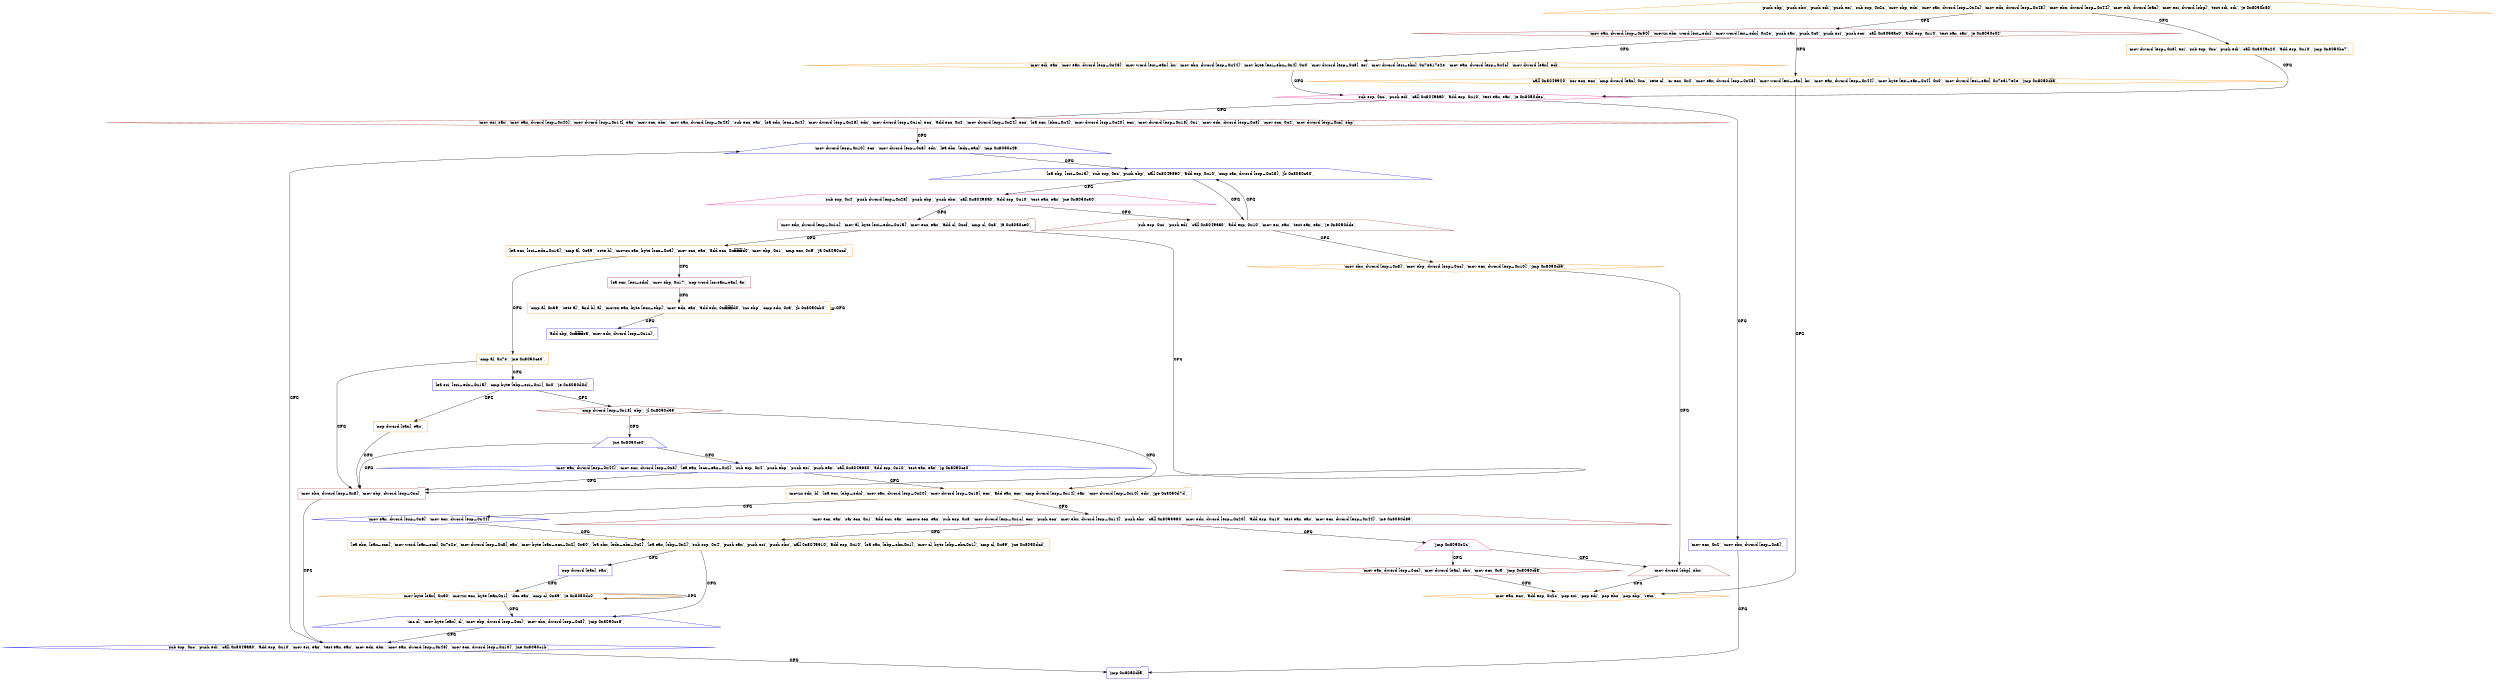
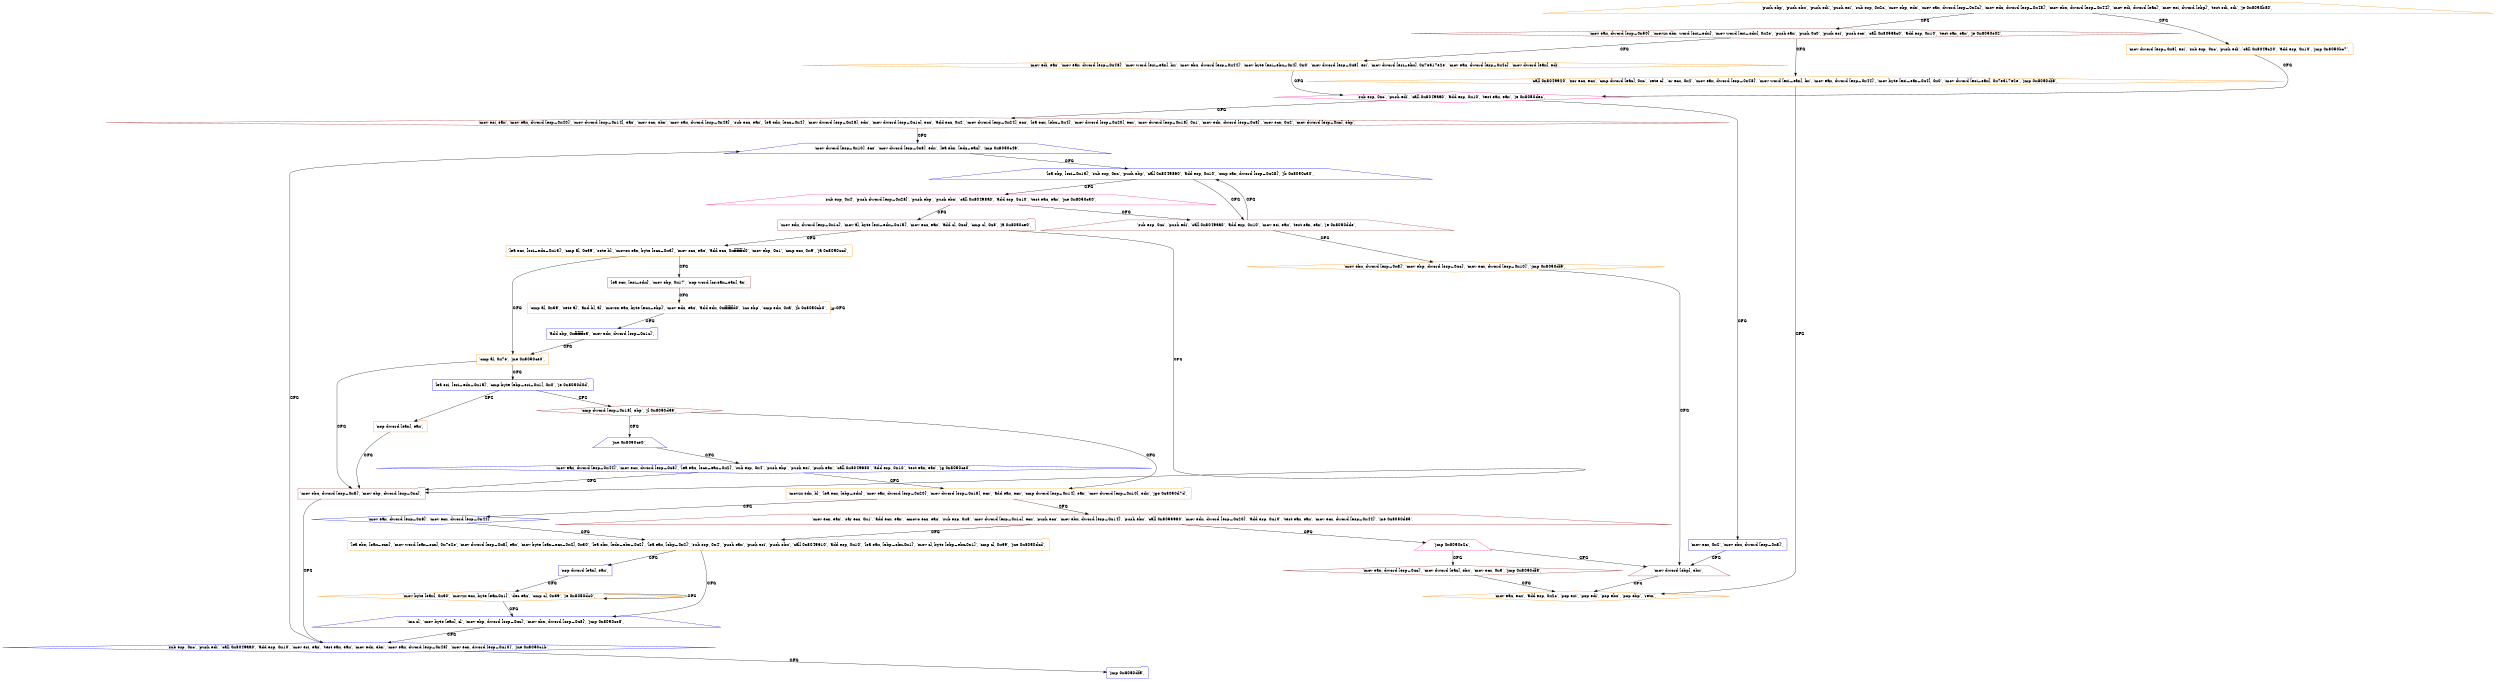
none -> (559, 346)
(469, 447) -> none
(1494, 665) -> (1710, 557)
